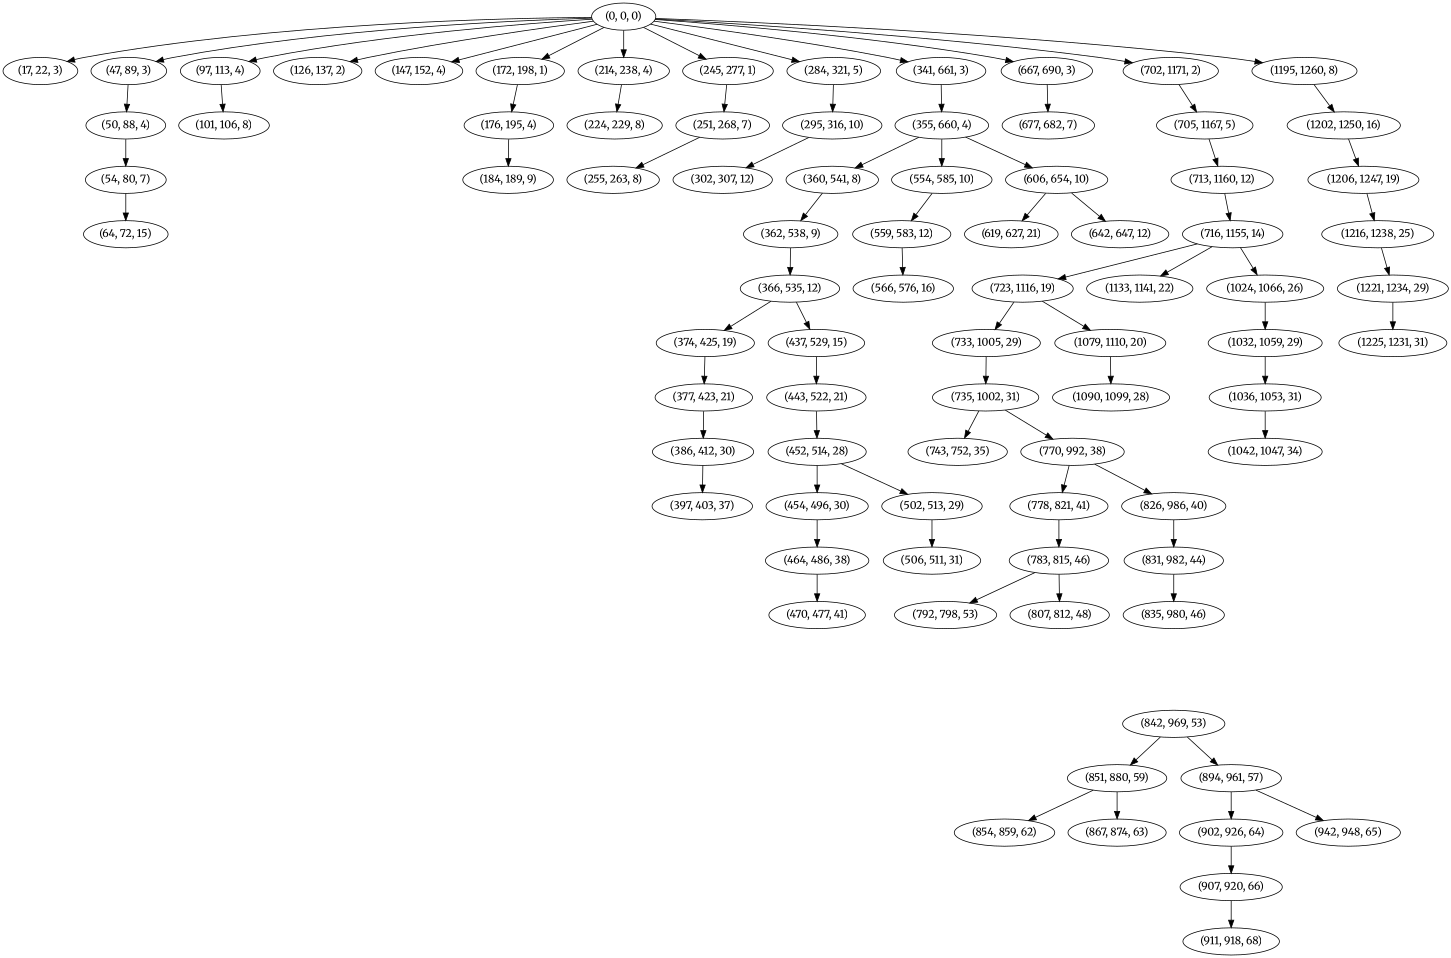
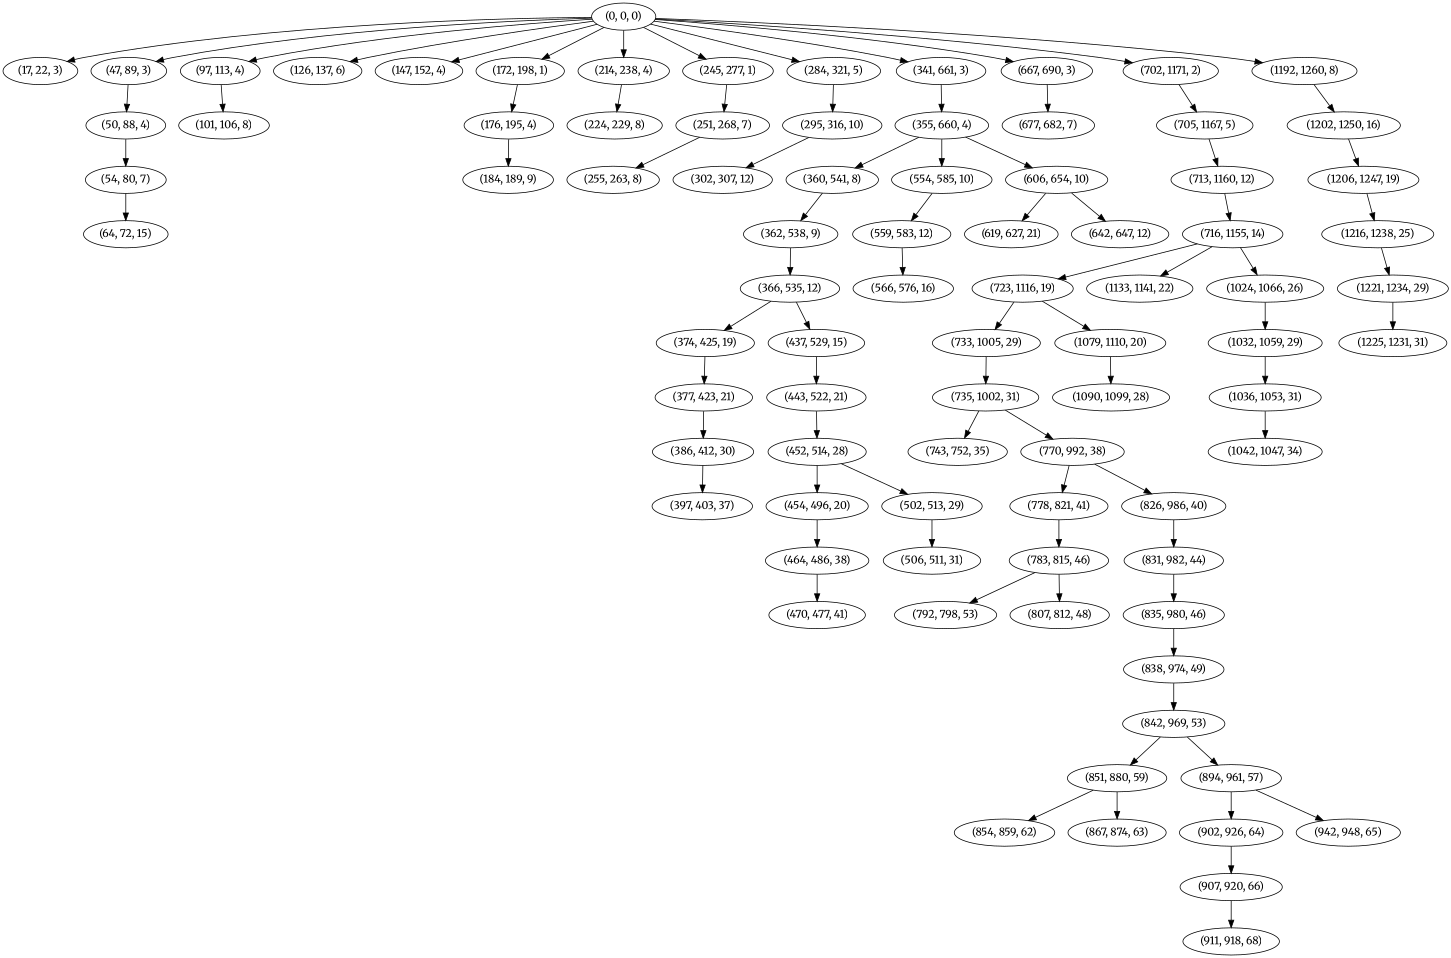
(318, 71) -> (318, 71)
(1304, 71) -> (1304, 71)
(817, 506) -> (817, 506)
none -> (1174, 669)
